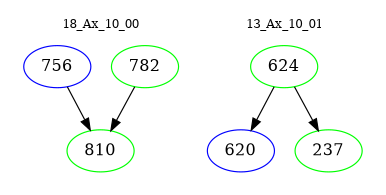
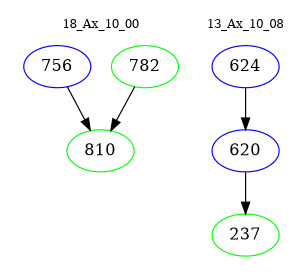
(285, 25) -> (246, 25)
(284, 67) -> (246, 67)
(304, 104) -> (246, 187)
